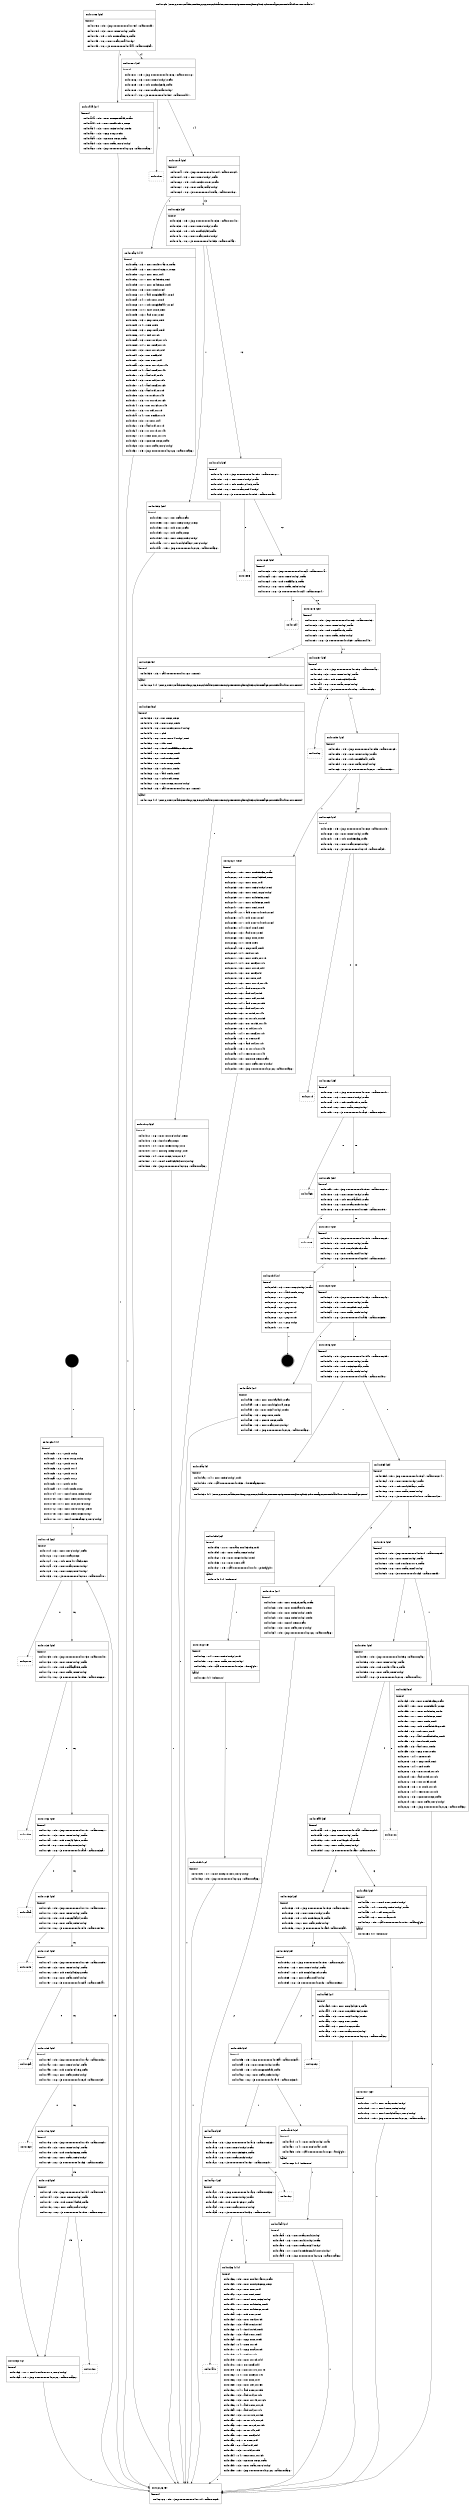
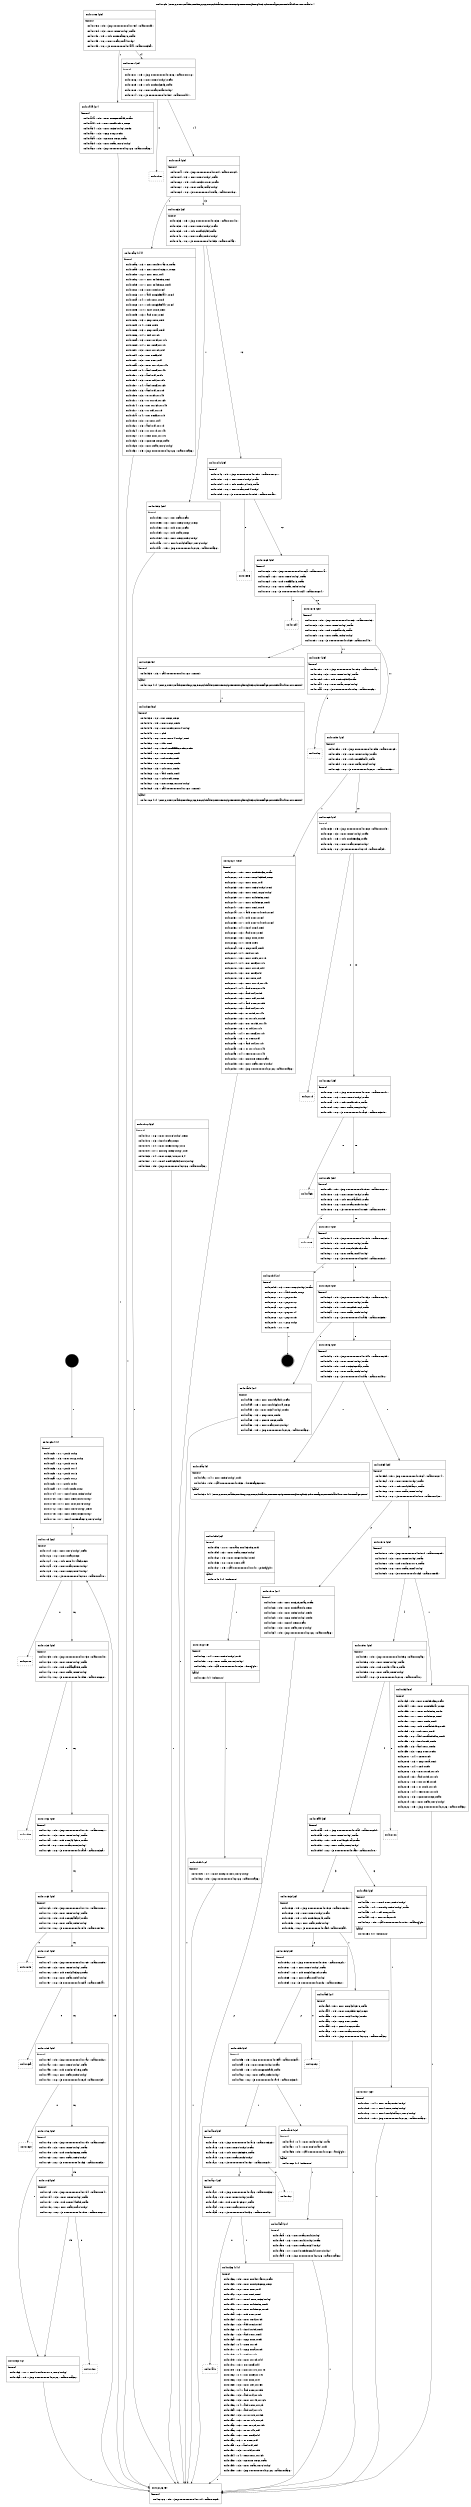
(353, 713) -> (388, 688)
(195, 962) -> none
(25, 1913) -> none
